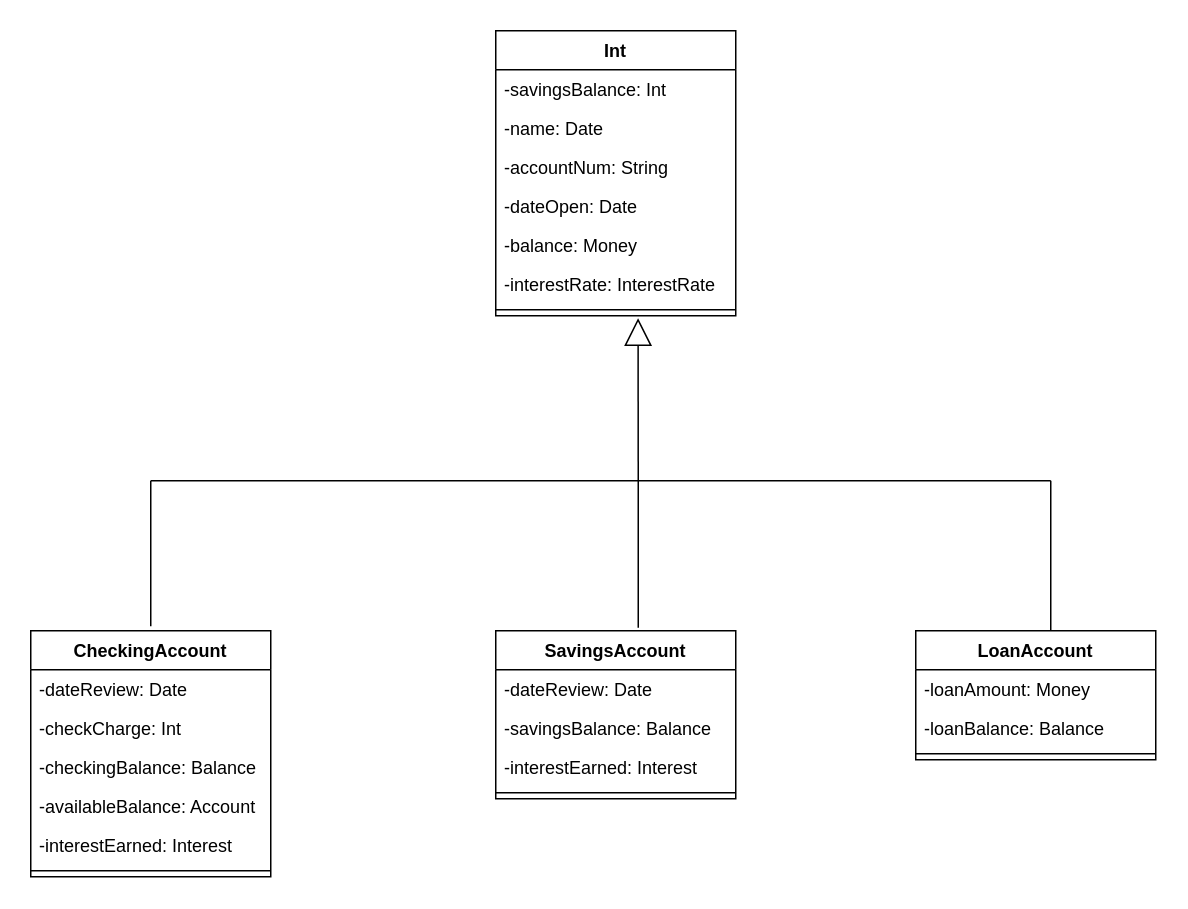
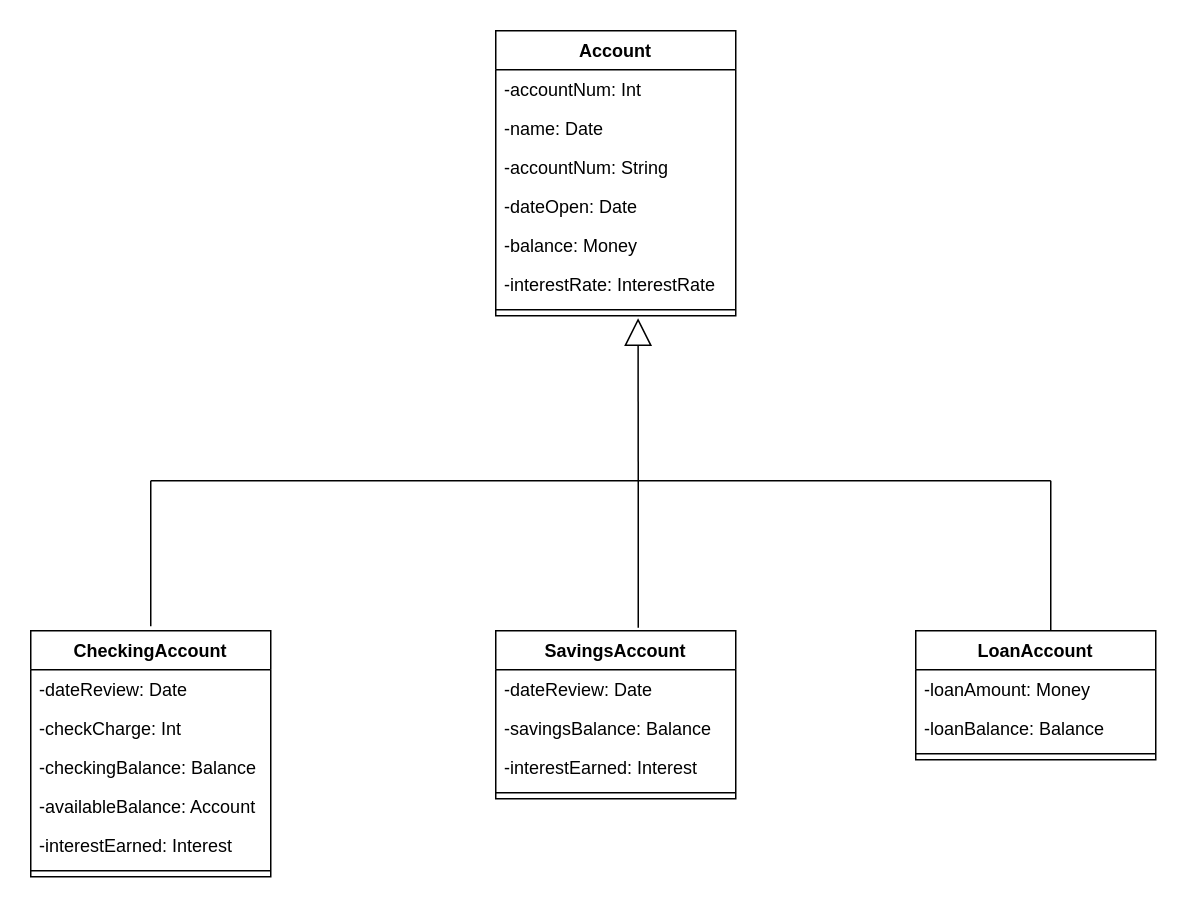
(615, 51) -> (615, 51)
(595, 90) -> (580, 90)
